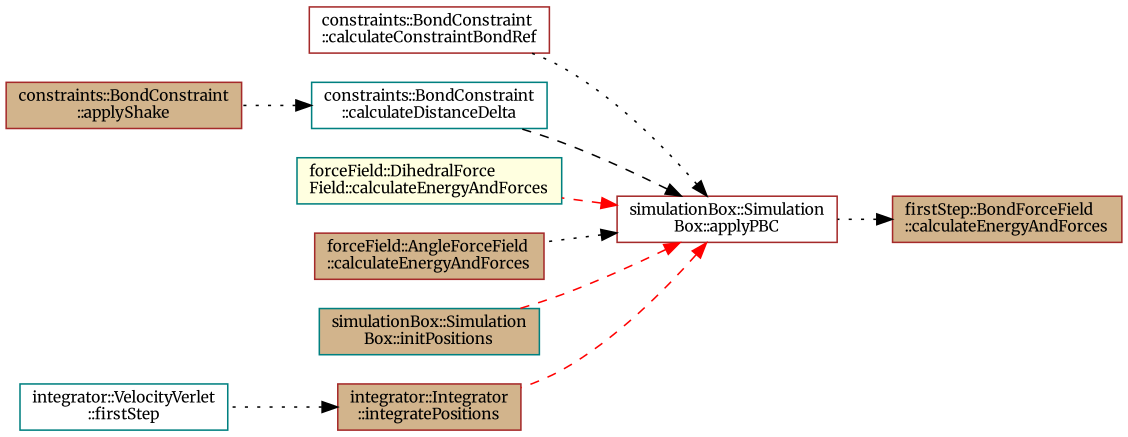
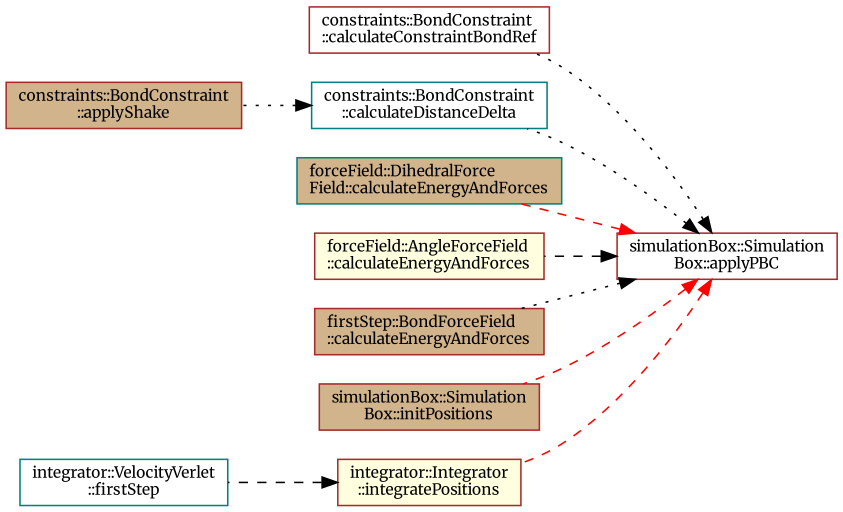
(595, 156) -> (610, 169)
(429, 181) -> (429, 181)
(857, 219) -> (571, 296)
(573, 238) -> (573, 256)
(429, 256) -> (429, 256)
(429, 332) -> (429, 407)
(275, 407) -> (275, 482)
(429, 407) -> (429, 482)
